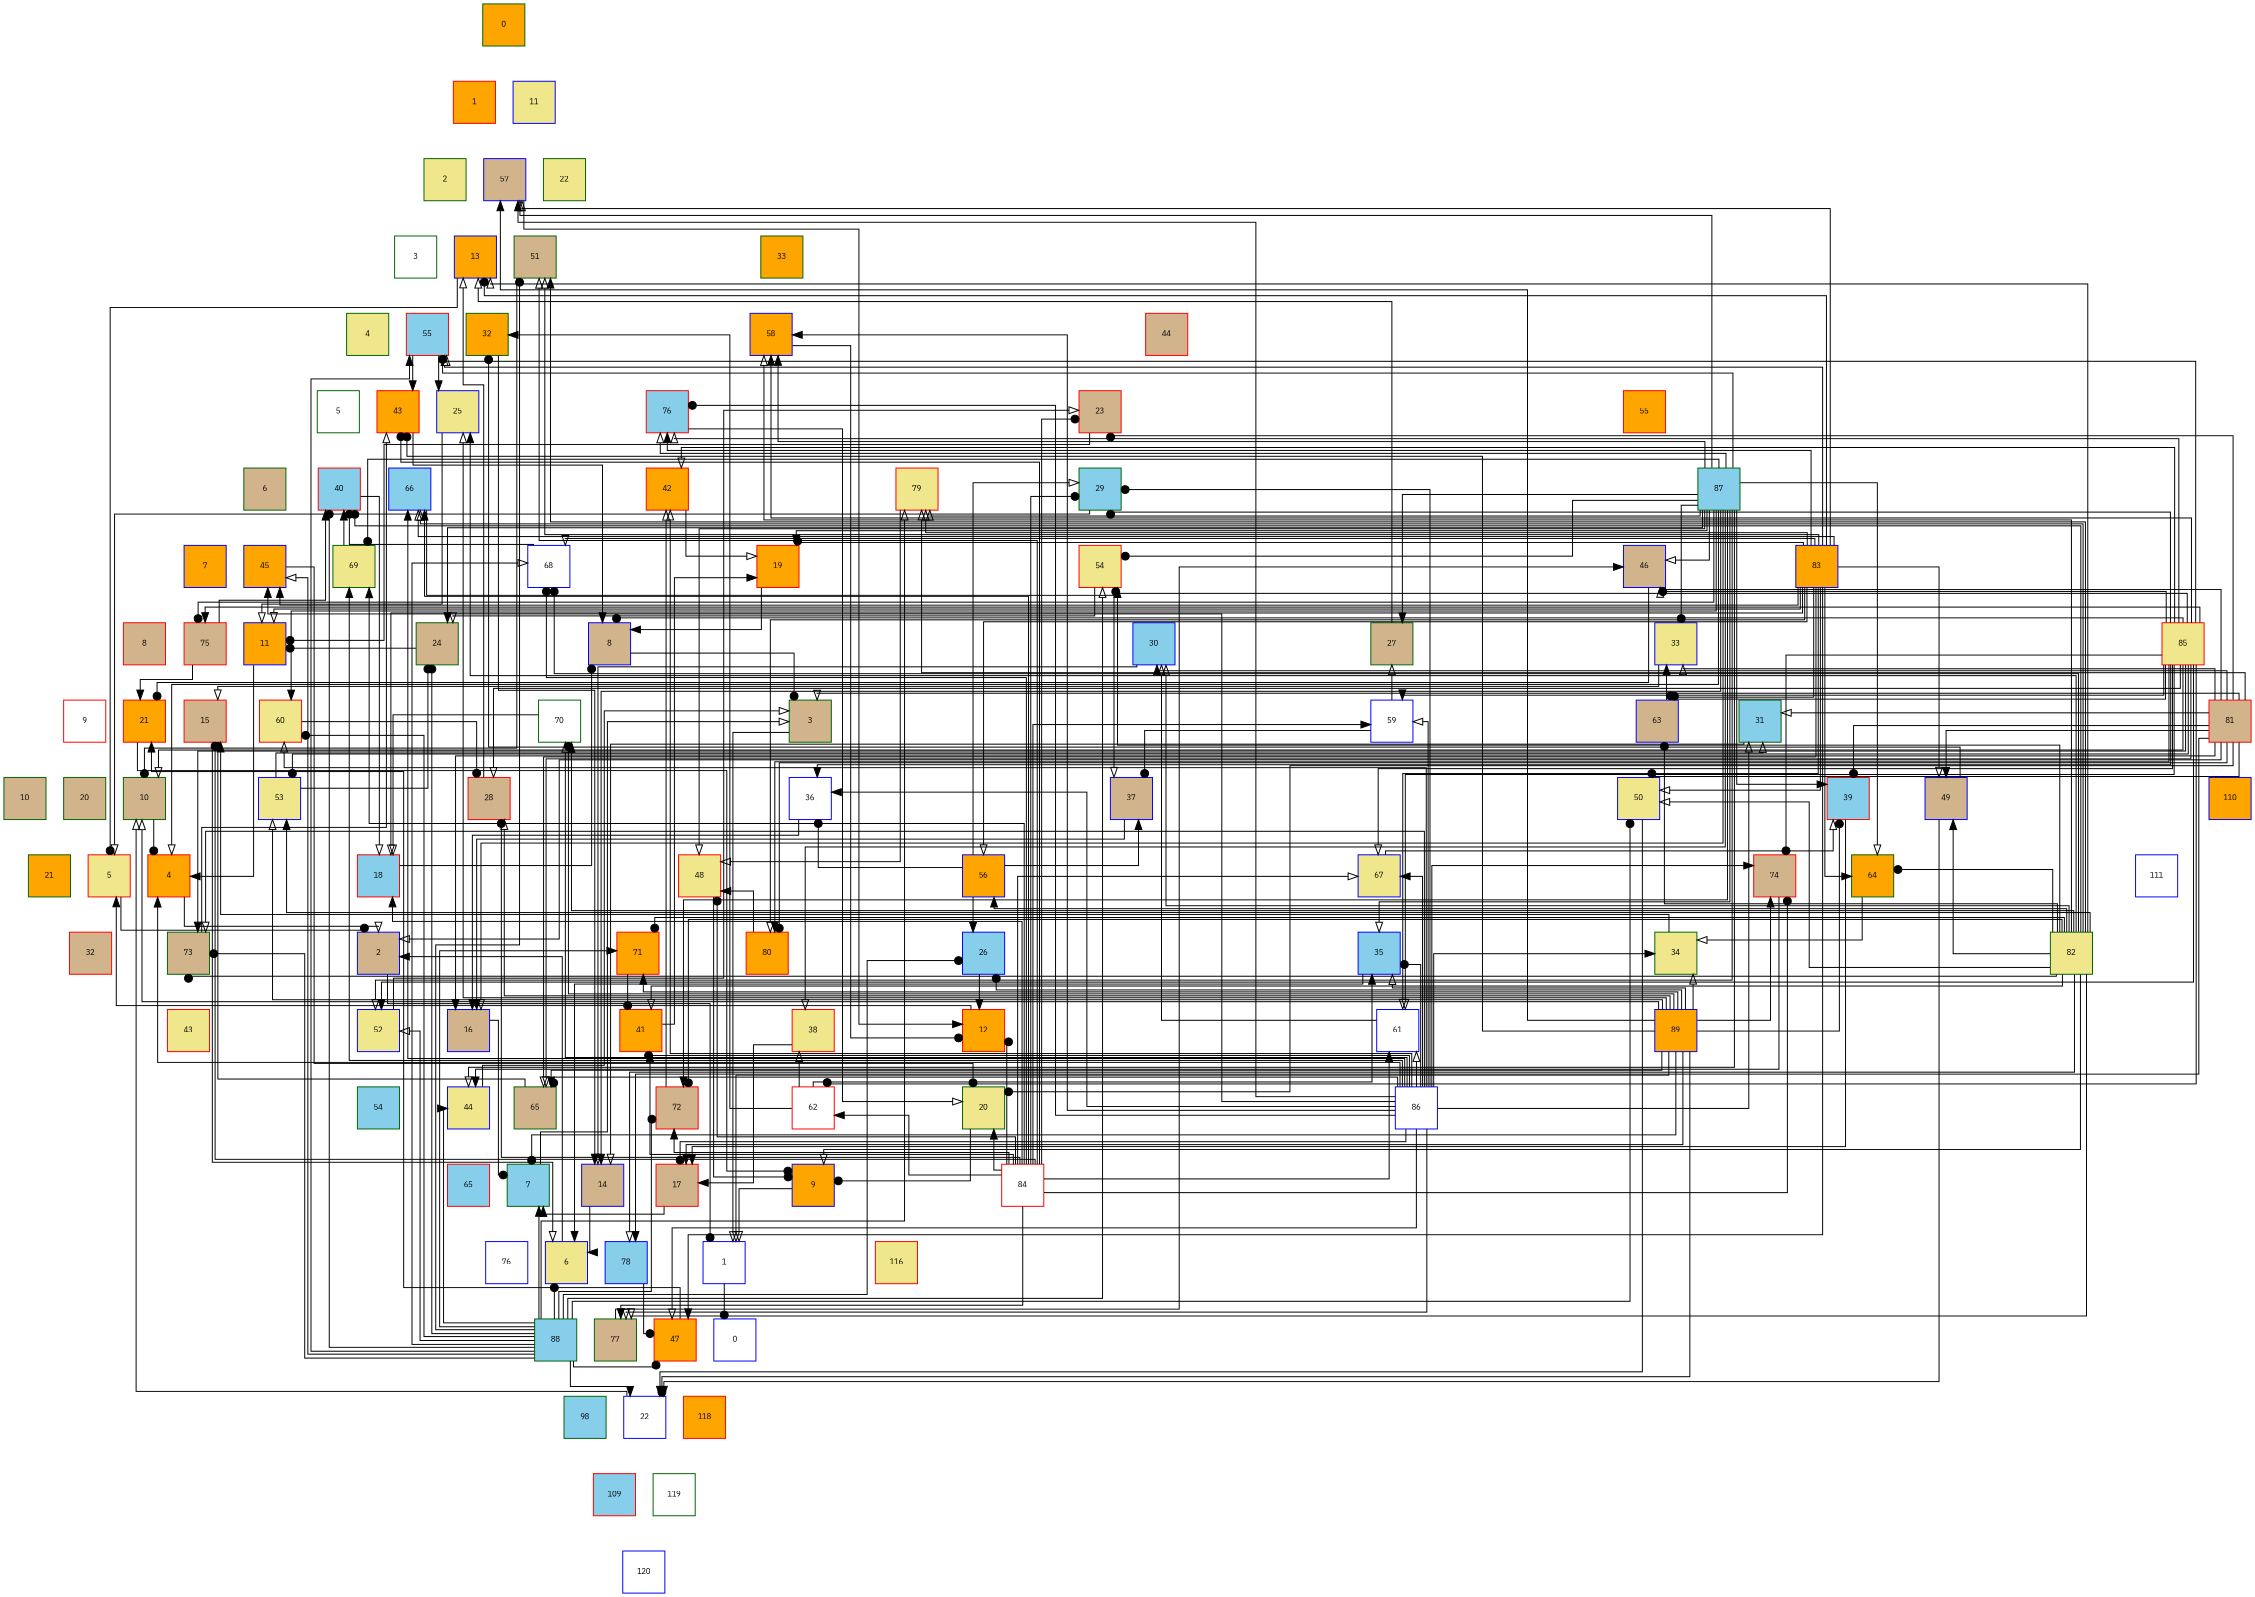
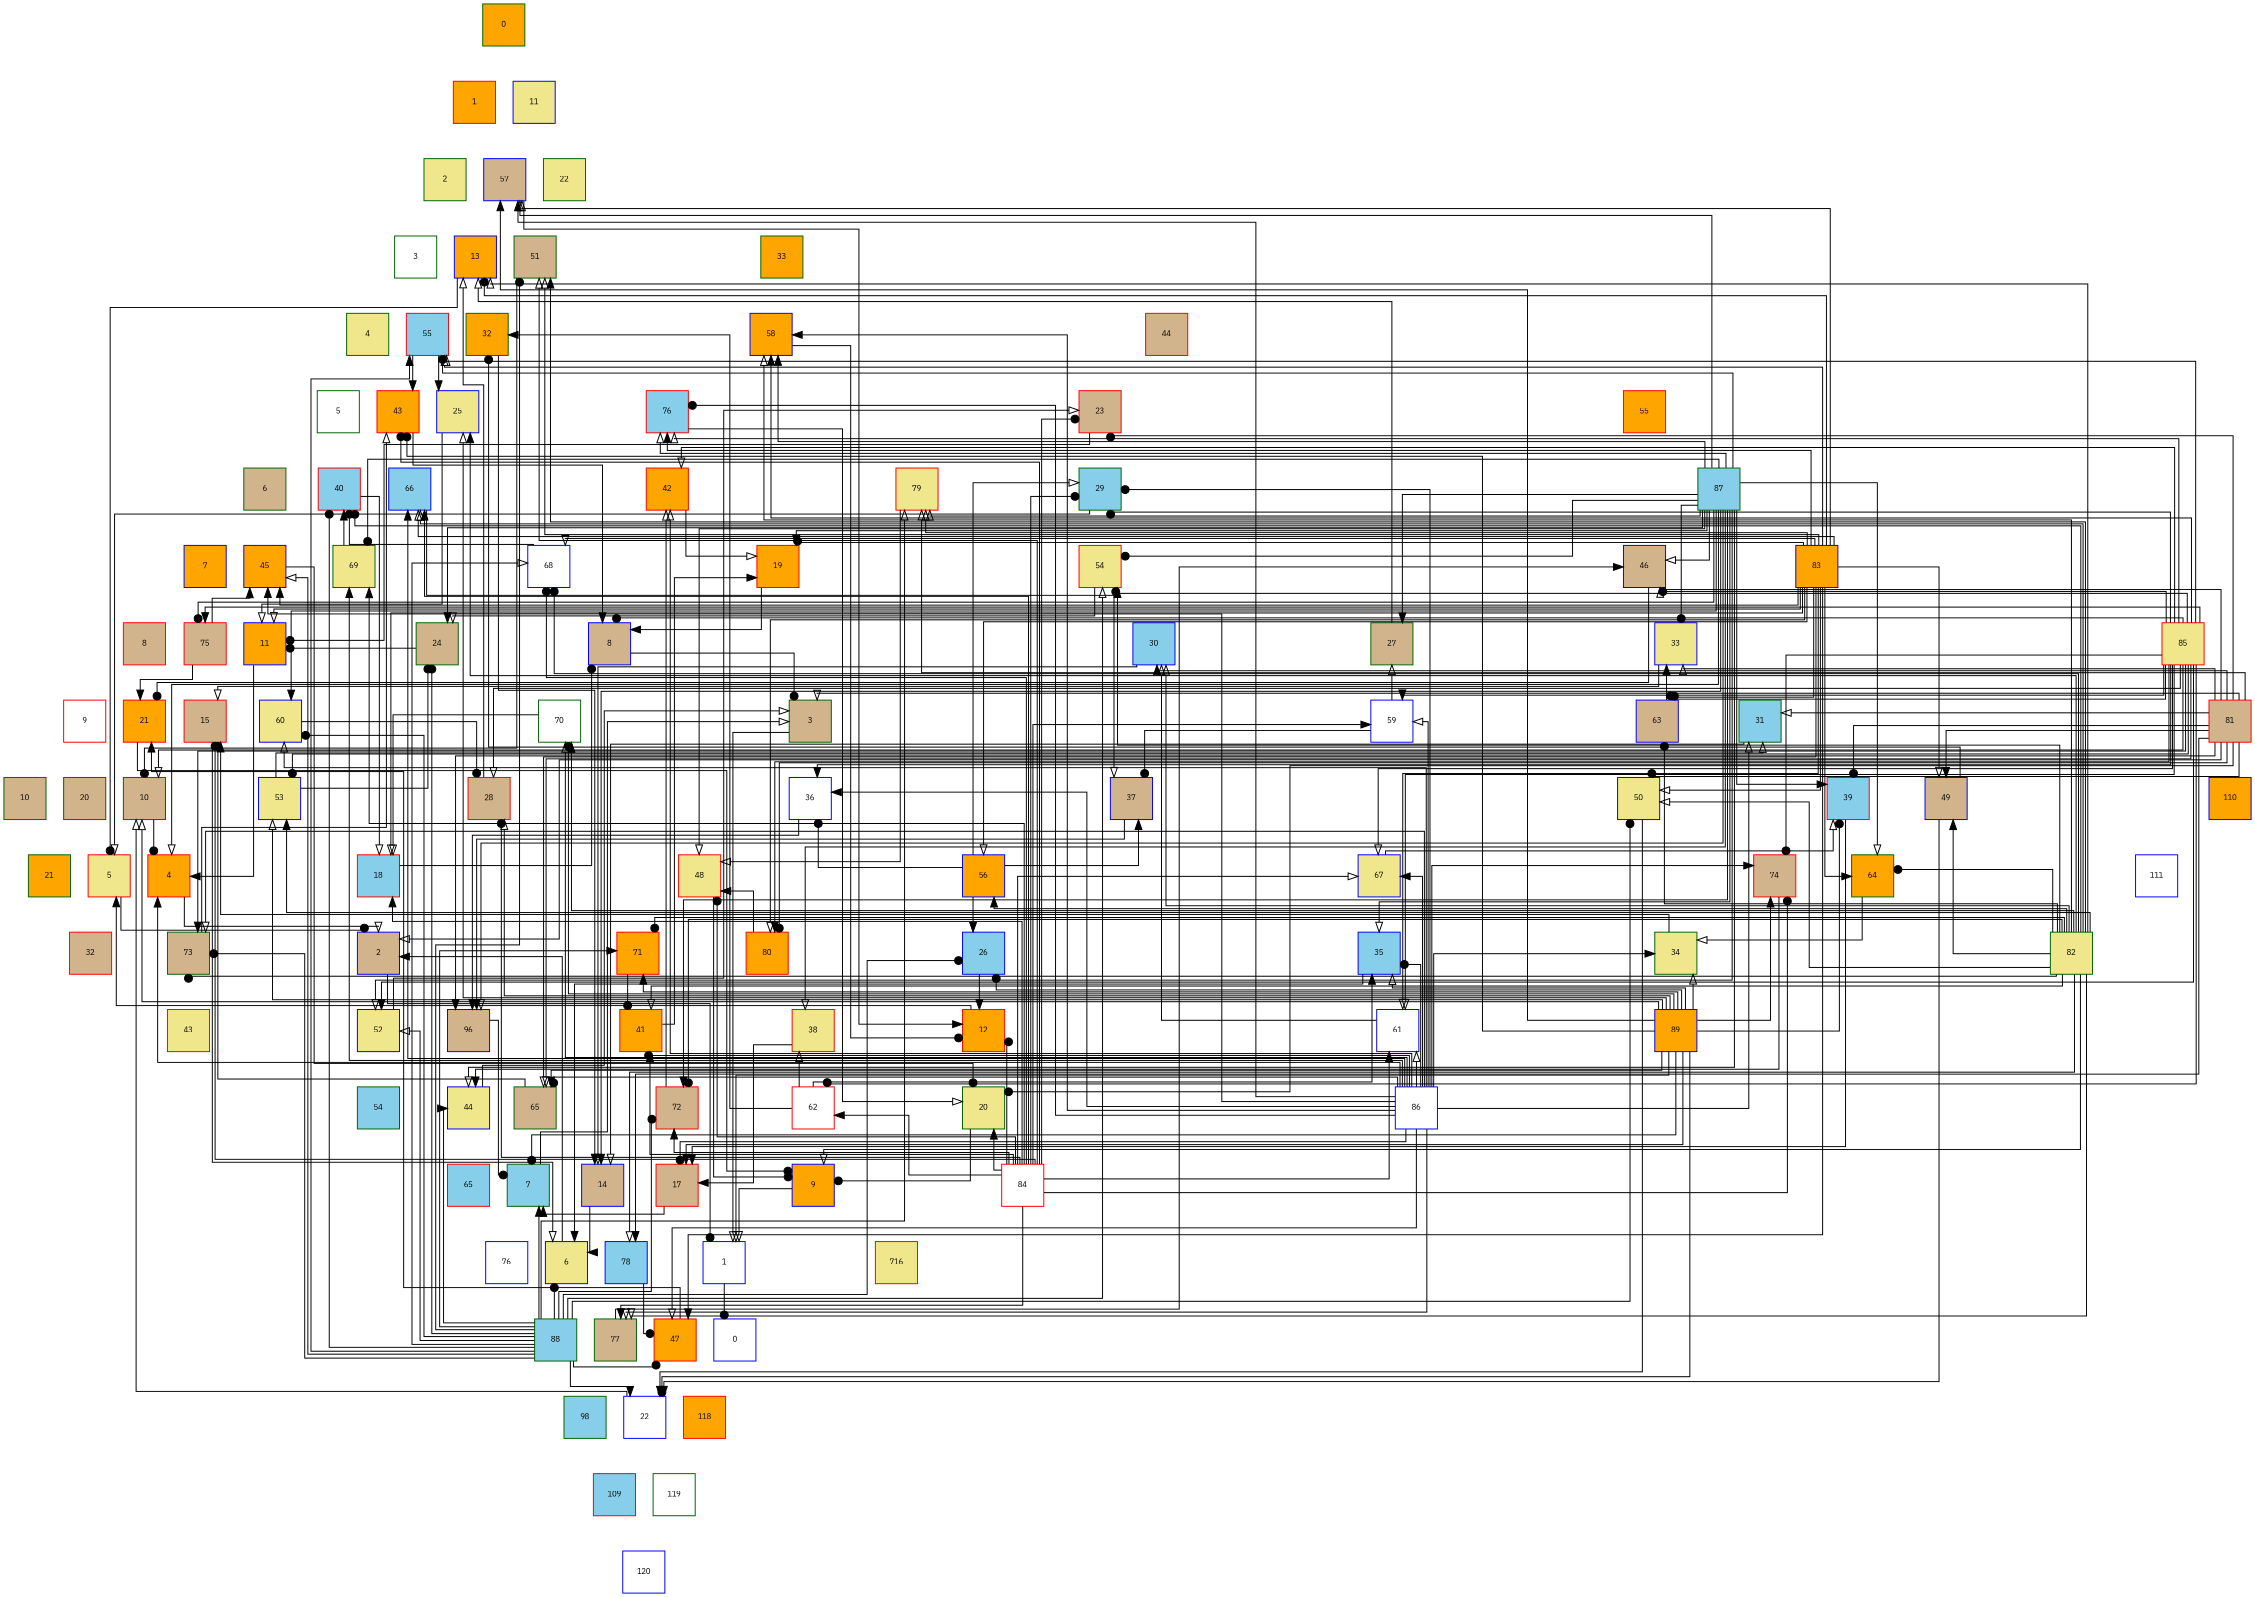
(301, 600) -> (219, 598)
(281, 721) -> (281, 721)
(469, 1031) -> (469, 1031)
(896, 1263) -> (896, 1263)
